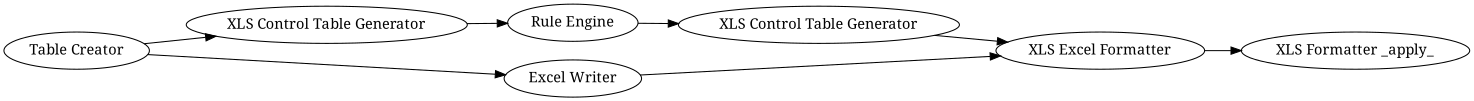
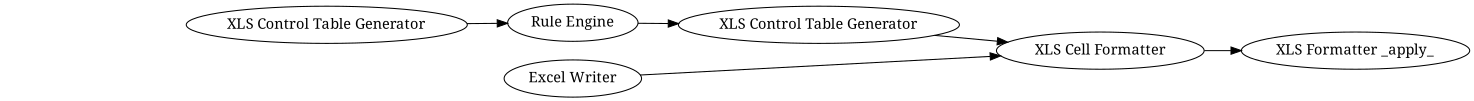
(77, 51) -> none
(1100, 51) -> (1100, 51)
